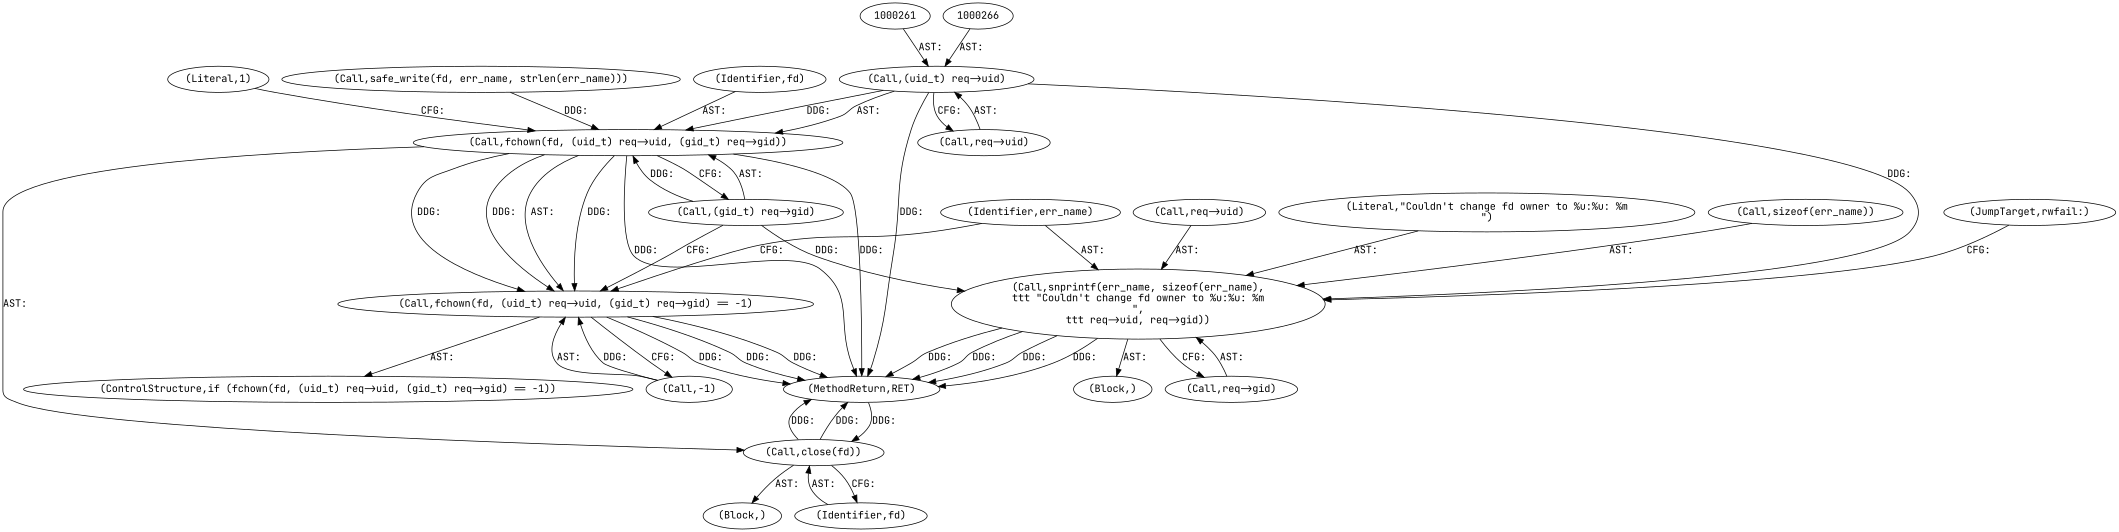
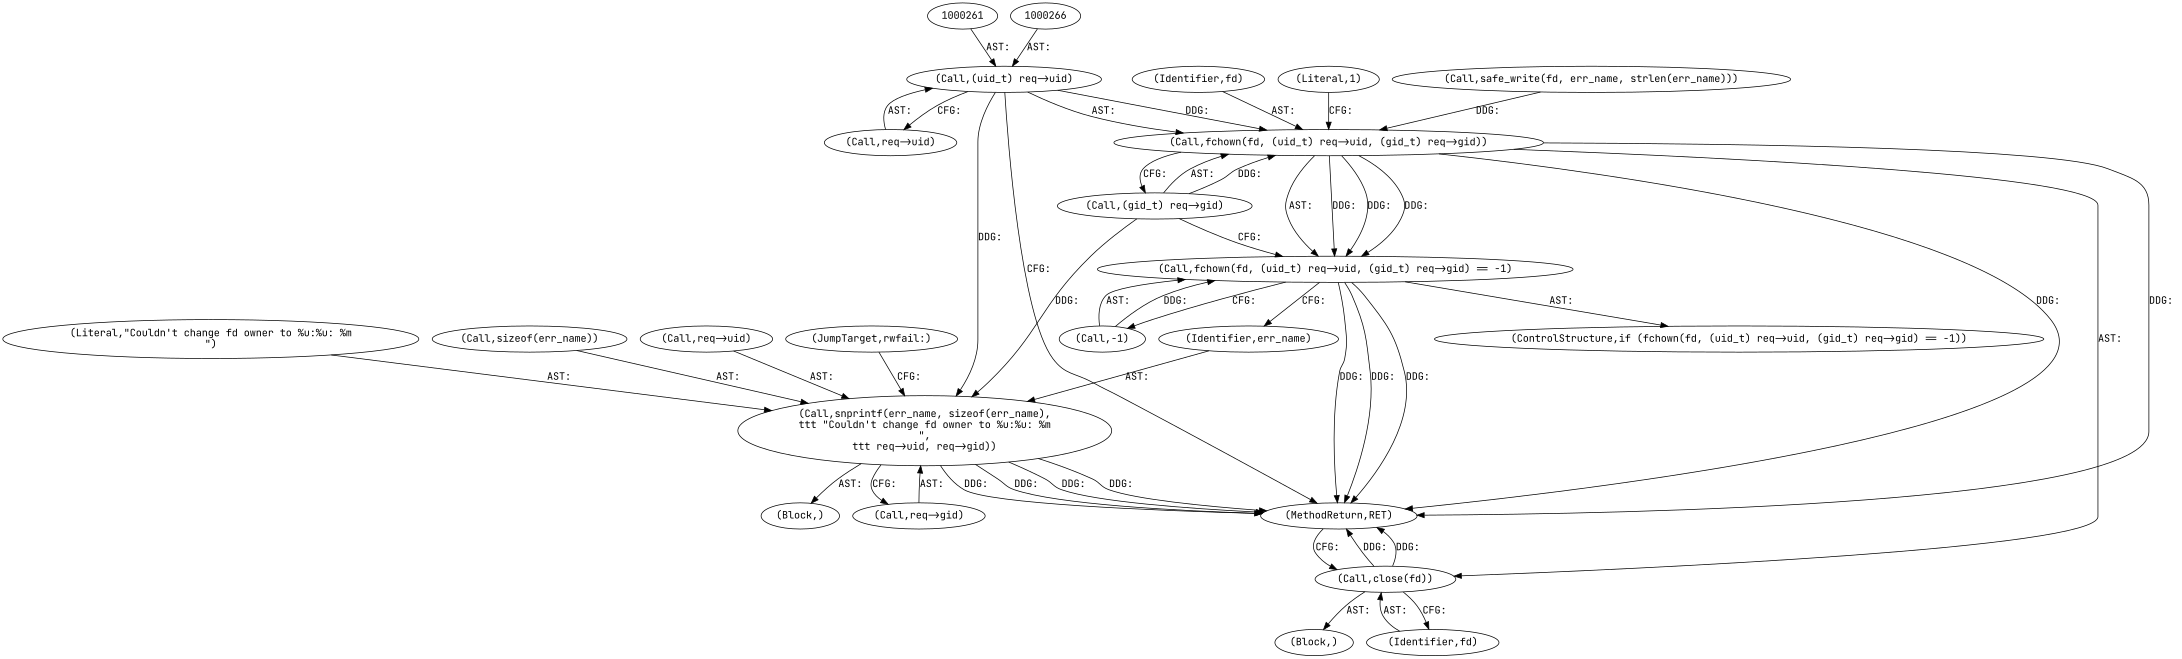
(915, 212) -> (1042, 269)
(797, 239) -> (1295, 302)
(887, 421) -> (1331, 548)
